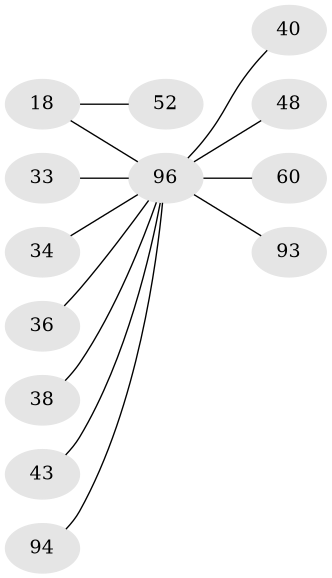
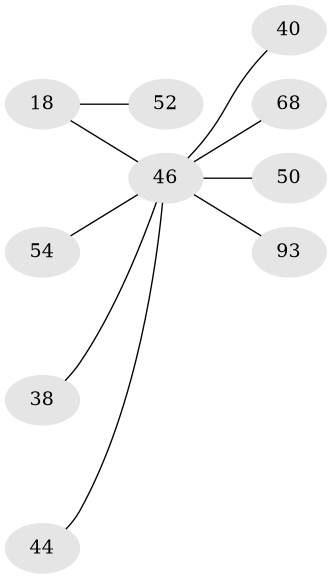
(289, 104) -> (289, 104)
(42, 178) -> none
(166, 178) -> (166, 178)
(289, 178) -> (289, 178)
(42, 252) -> (42, 252)
(42, 326) -> none
(42, 474) -> none
(42, 548) -> (42, 548)
